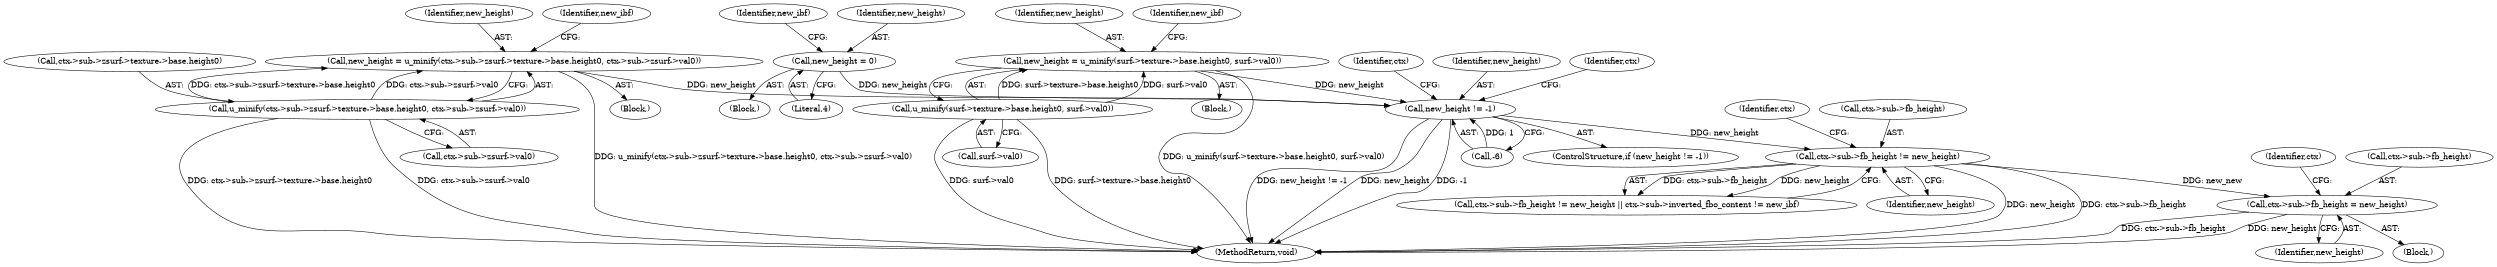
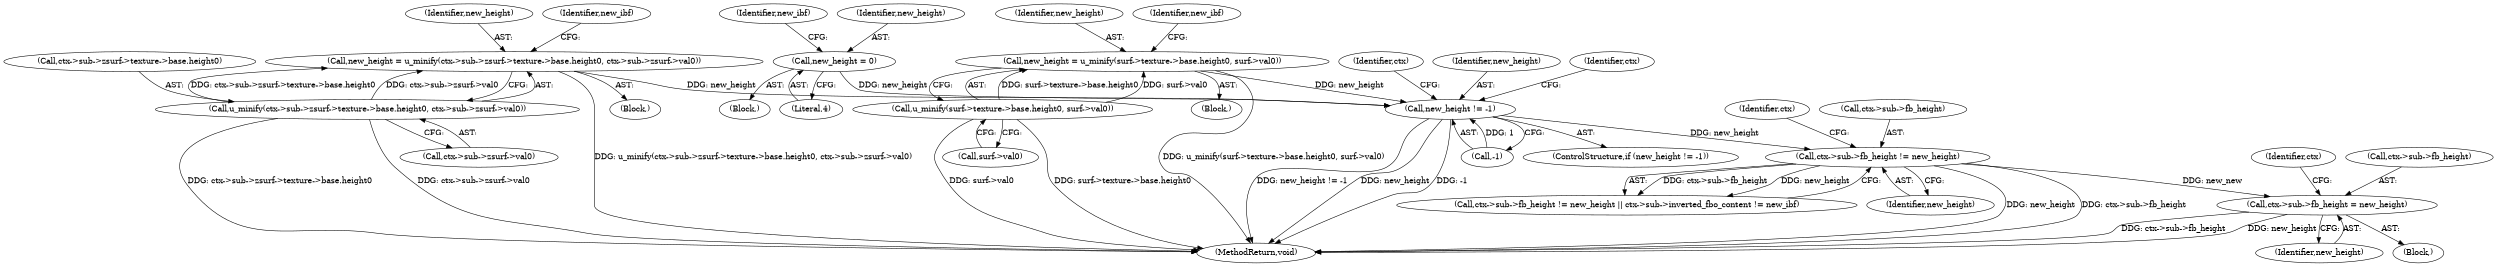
(988, 133) -> (988, 133)
(1487, 157) -> (1487, 157)
